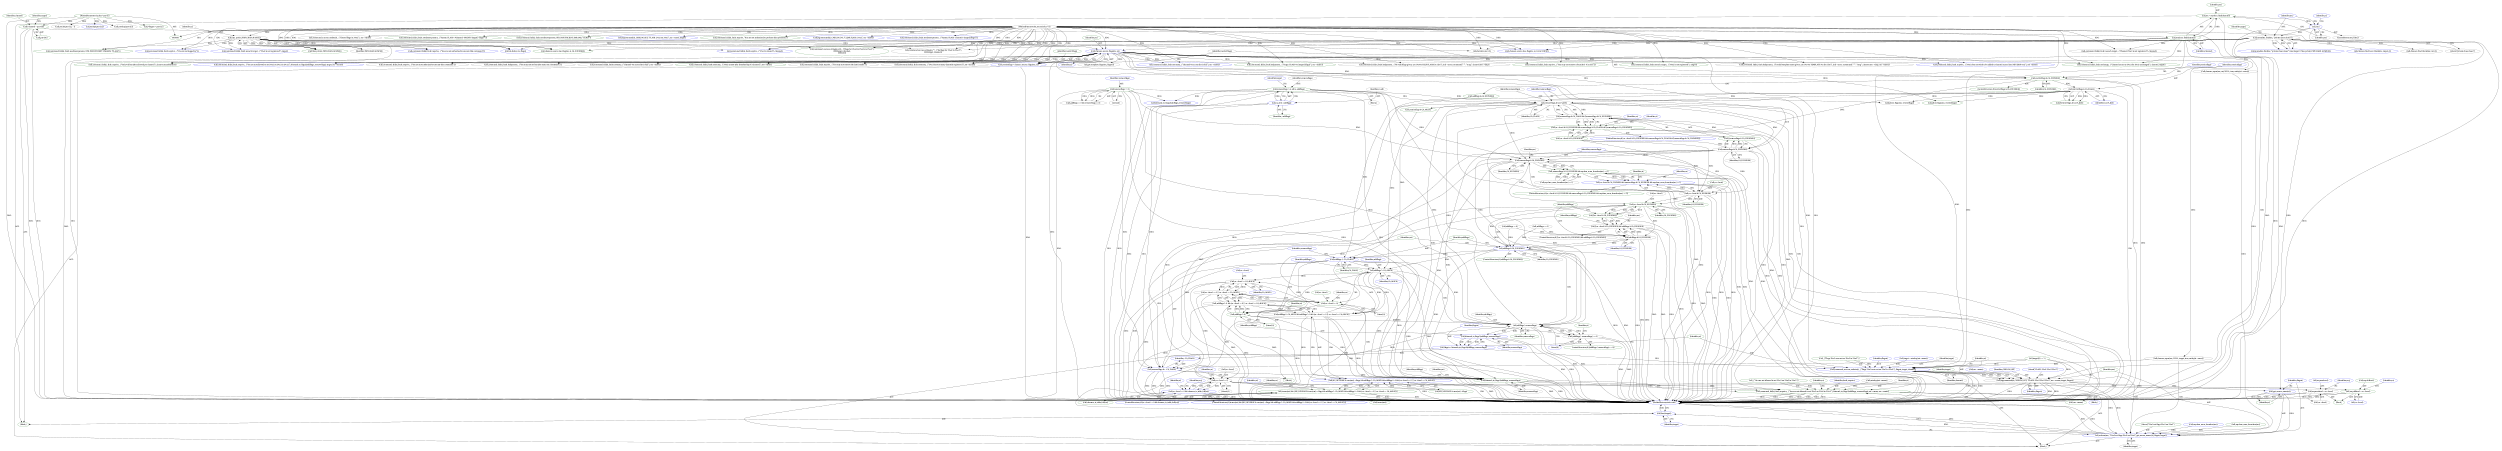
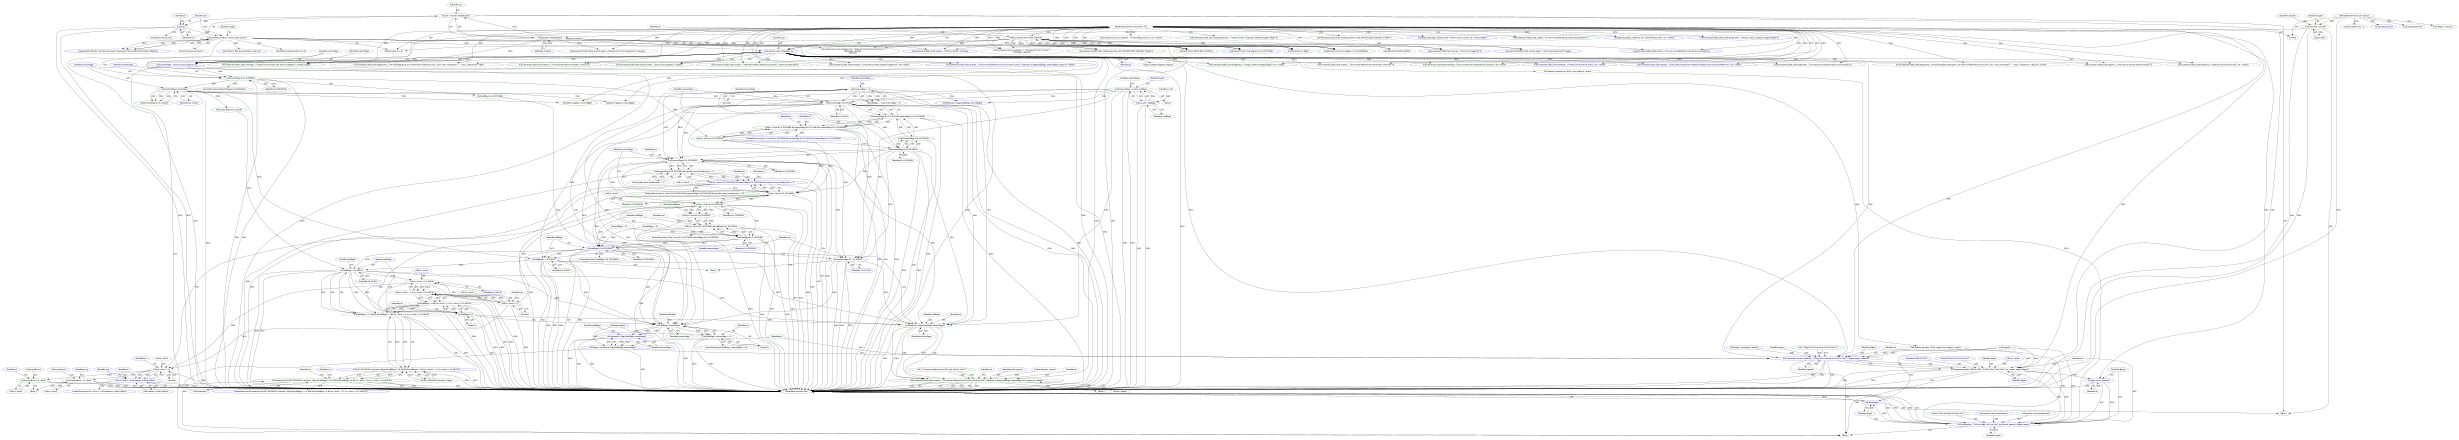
(1358, 354) -> (686, 388)
